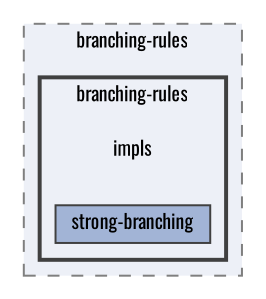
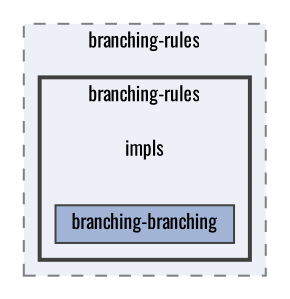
(133, 224) -> (145, 224)
